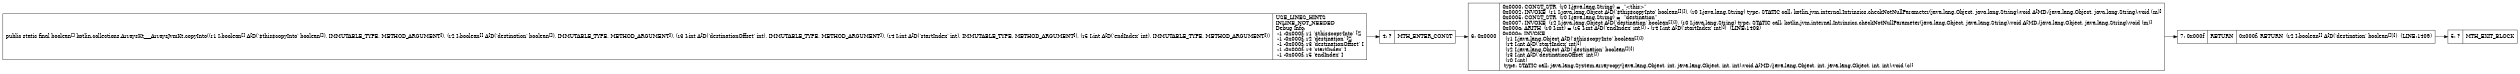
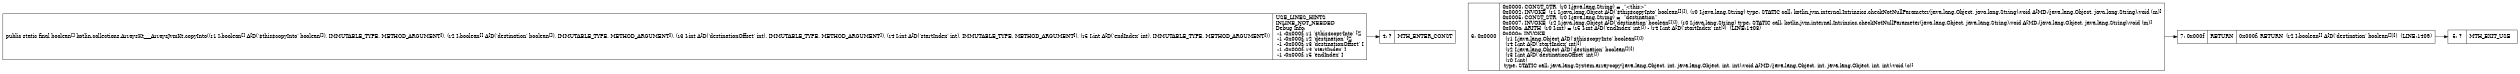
(1460, 37) -> none
(2490, 37) -> (2490, 37)
